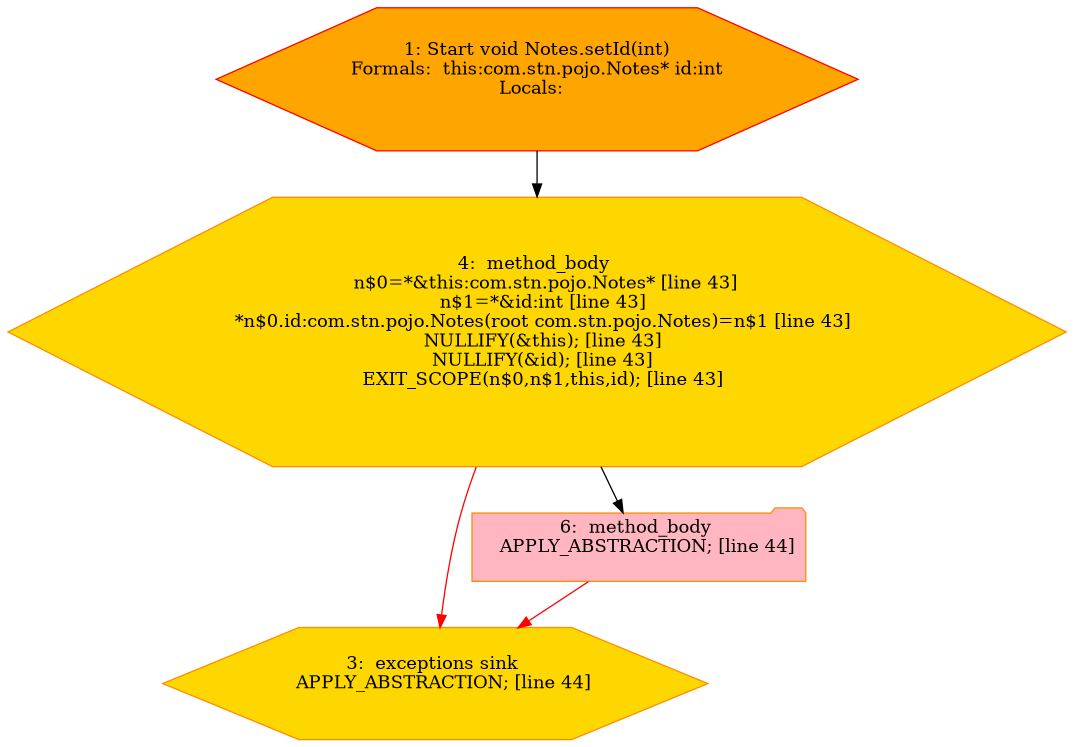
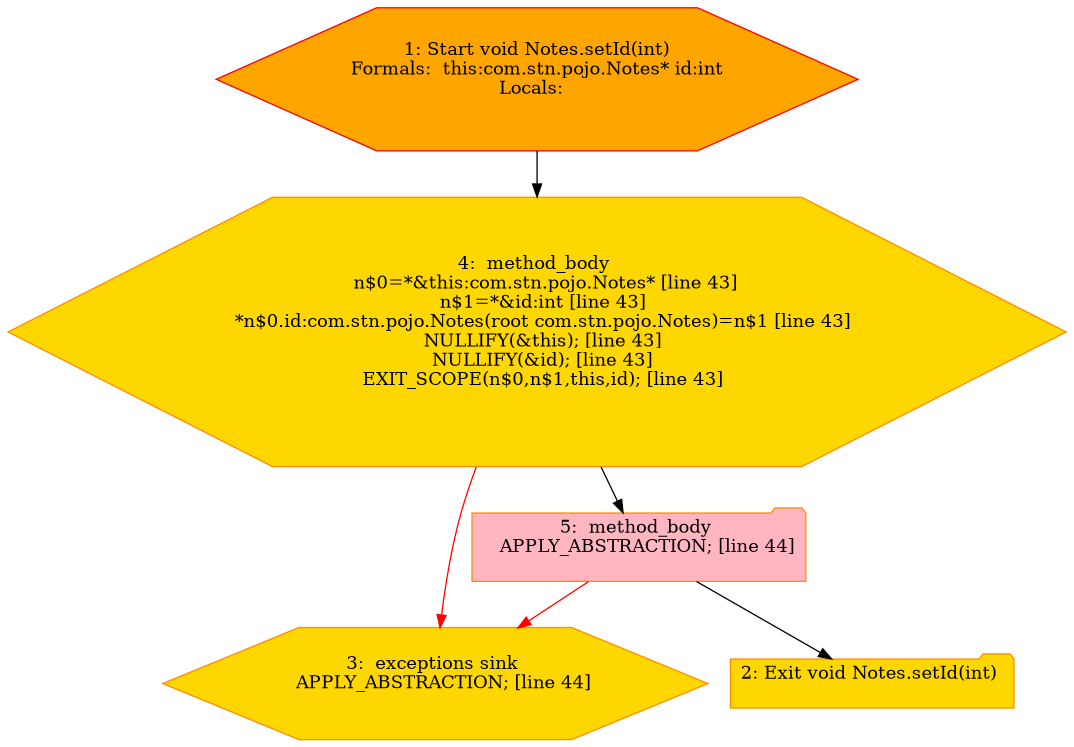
(639, 547) -> (639, 547)
none -> (872, 684)
